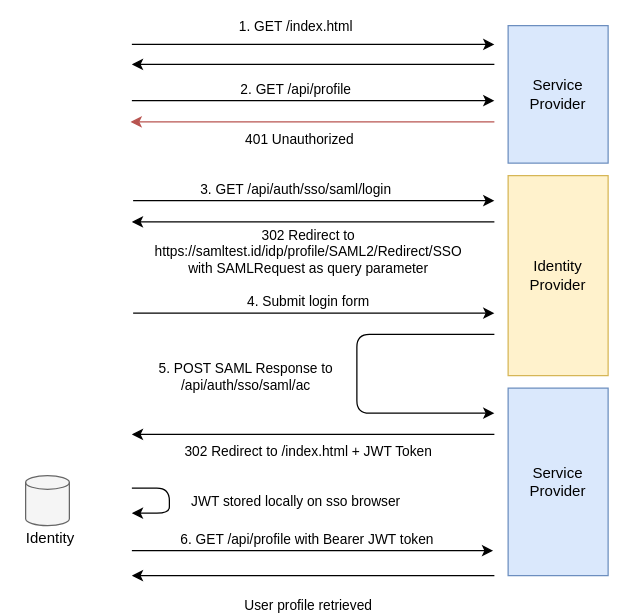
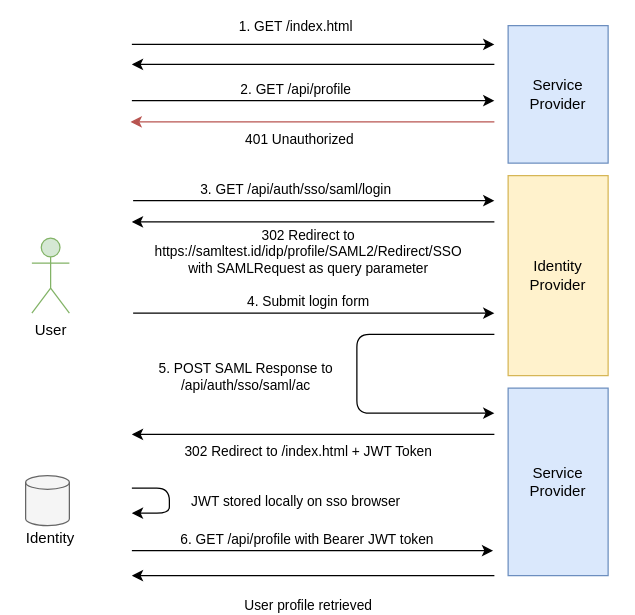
none -> (51, 276)
